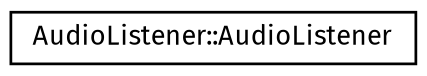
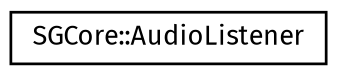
(213, 38) -> (169, 38)
